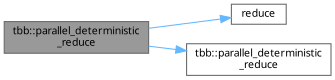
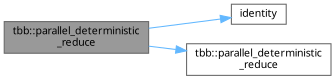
(259, 14) -> (259, 14)
